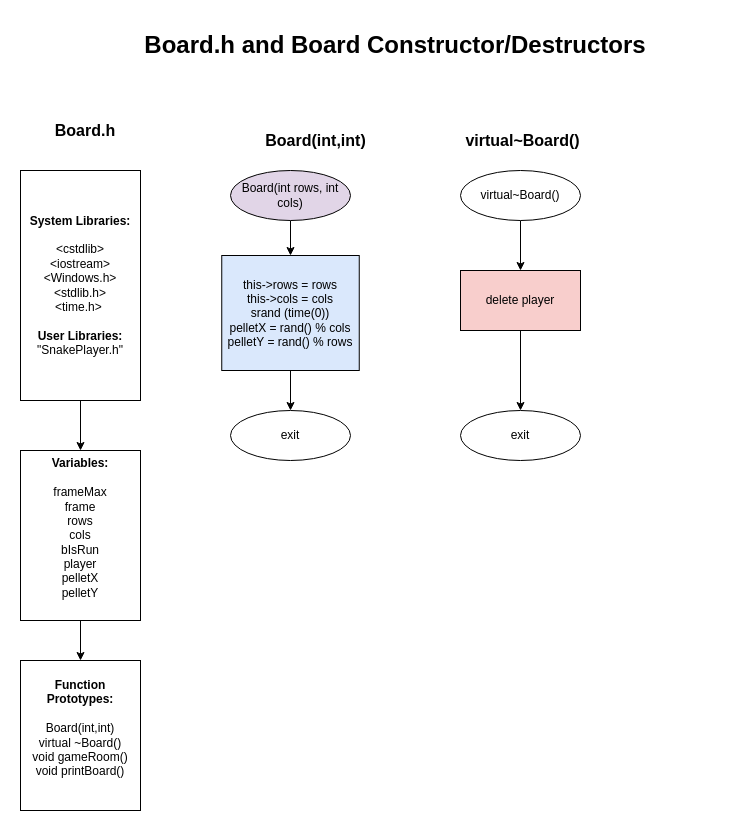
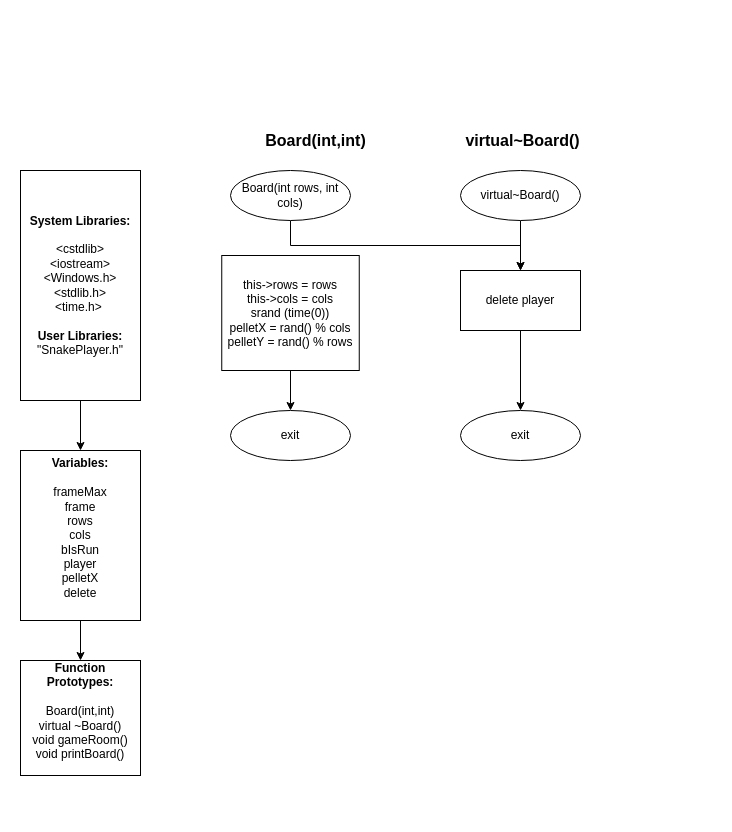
(396, 46) -> none
(86, 131) -> none
(291, 196) -> (291, 196)
(291, 246) -> (404, 246)
(521, 301) -> (521, 301)
(291, 313) -> (291, 313)
(81, 536) -> (81, 536)
(81, 736) -> (81, 718)
